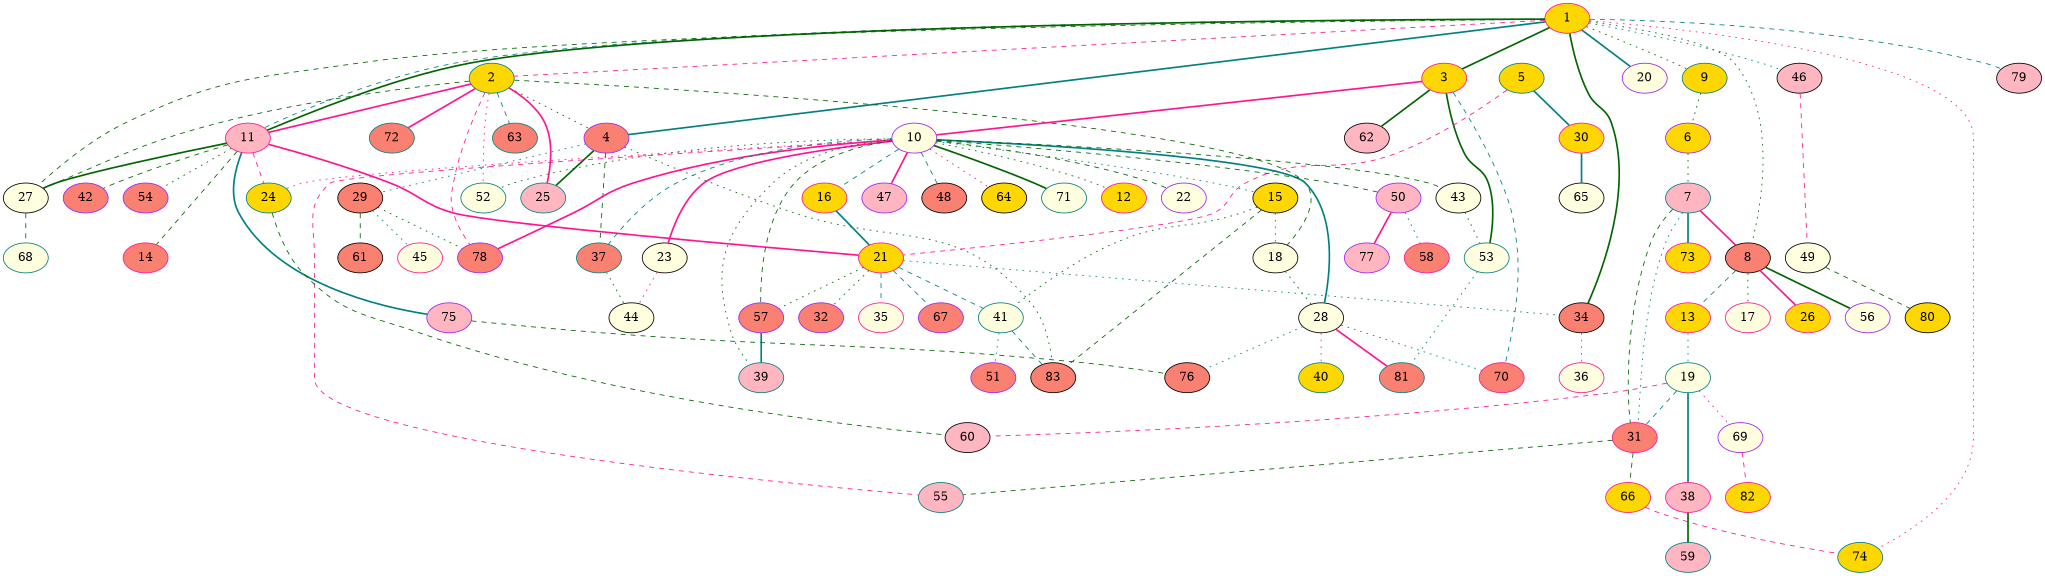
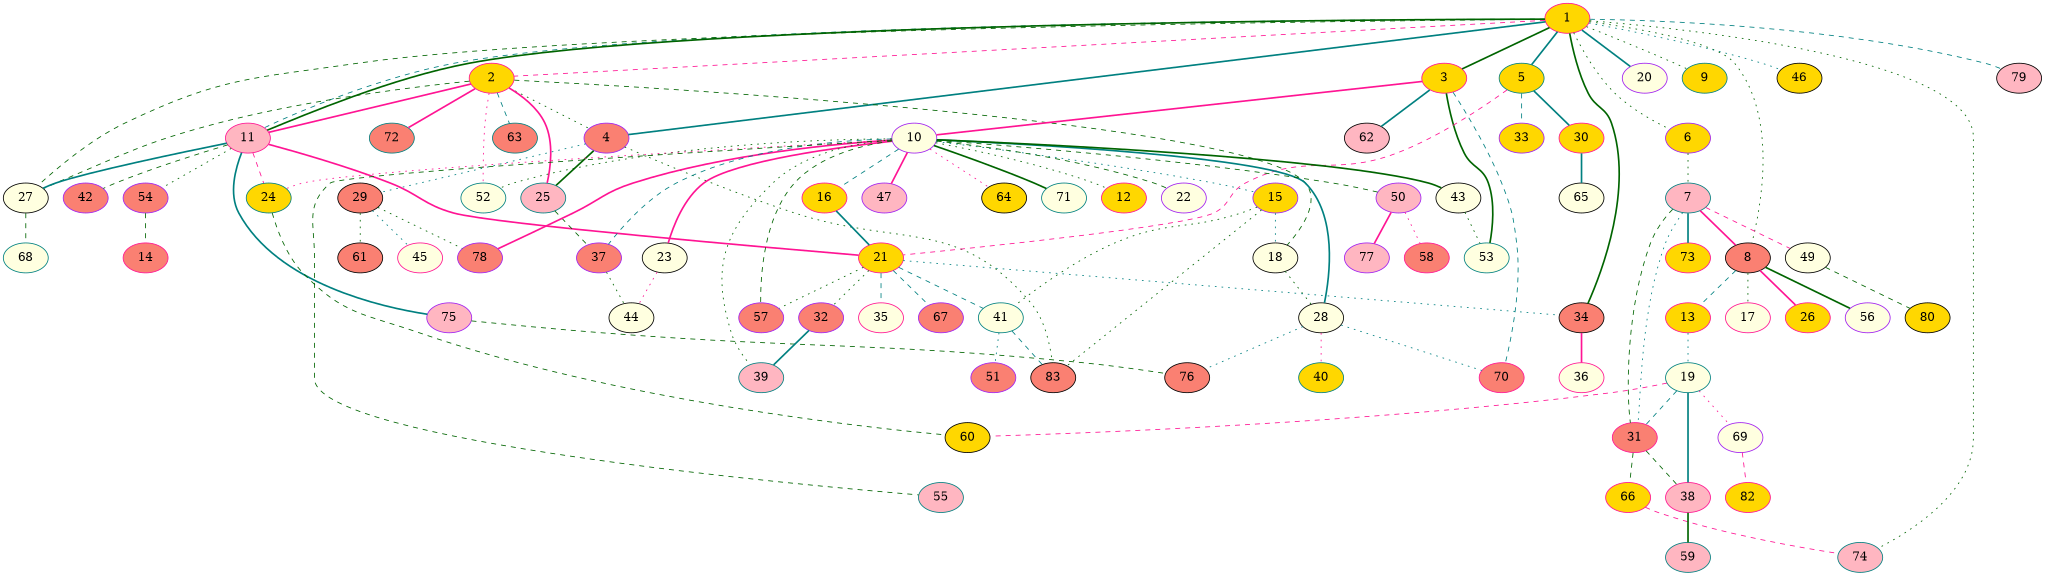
none -> (1544, 48)
(492, 78) -> (492, 78)
(1799, 78) -> (1799, 78)
(1406, 108) -> (1406, 108)
(1696, 108) -> (1612, 90)
none -> (1522, 138)
(1216, 156) -> (1216, 156)
(1973, 156) -> (1973, 156)
(459, 161) -> none
(134, 163) -> (134, 163)
(1804, 168) -> (1748, 228)
(197, 198) -> (146, 228)
(944, 198) -> none
(1275, 198) -> (1275, 198)
(602, 202) -> (566, 223)
(360, 228) -> (360, 228)
(1413, 228) -> (1413, 228)
(599, 258) -> (599, 258)
(1164, 288) -> (1164, 288)
(314, 308) -> (314, 308)
(761, 348) -> (789, 349)
(1582, 348) -> (1582, 348)
(1402, 378) -> none
(968, 438) -> (968, 438)
(1288, 468) -> (1661, 468)
(1860, 557) -> (1860, 557)
